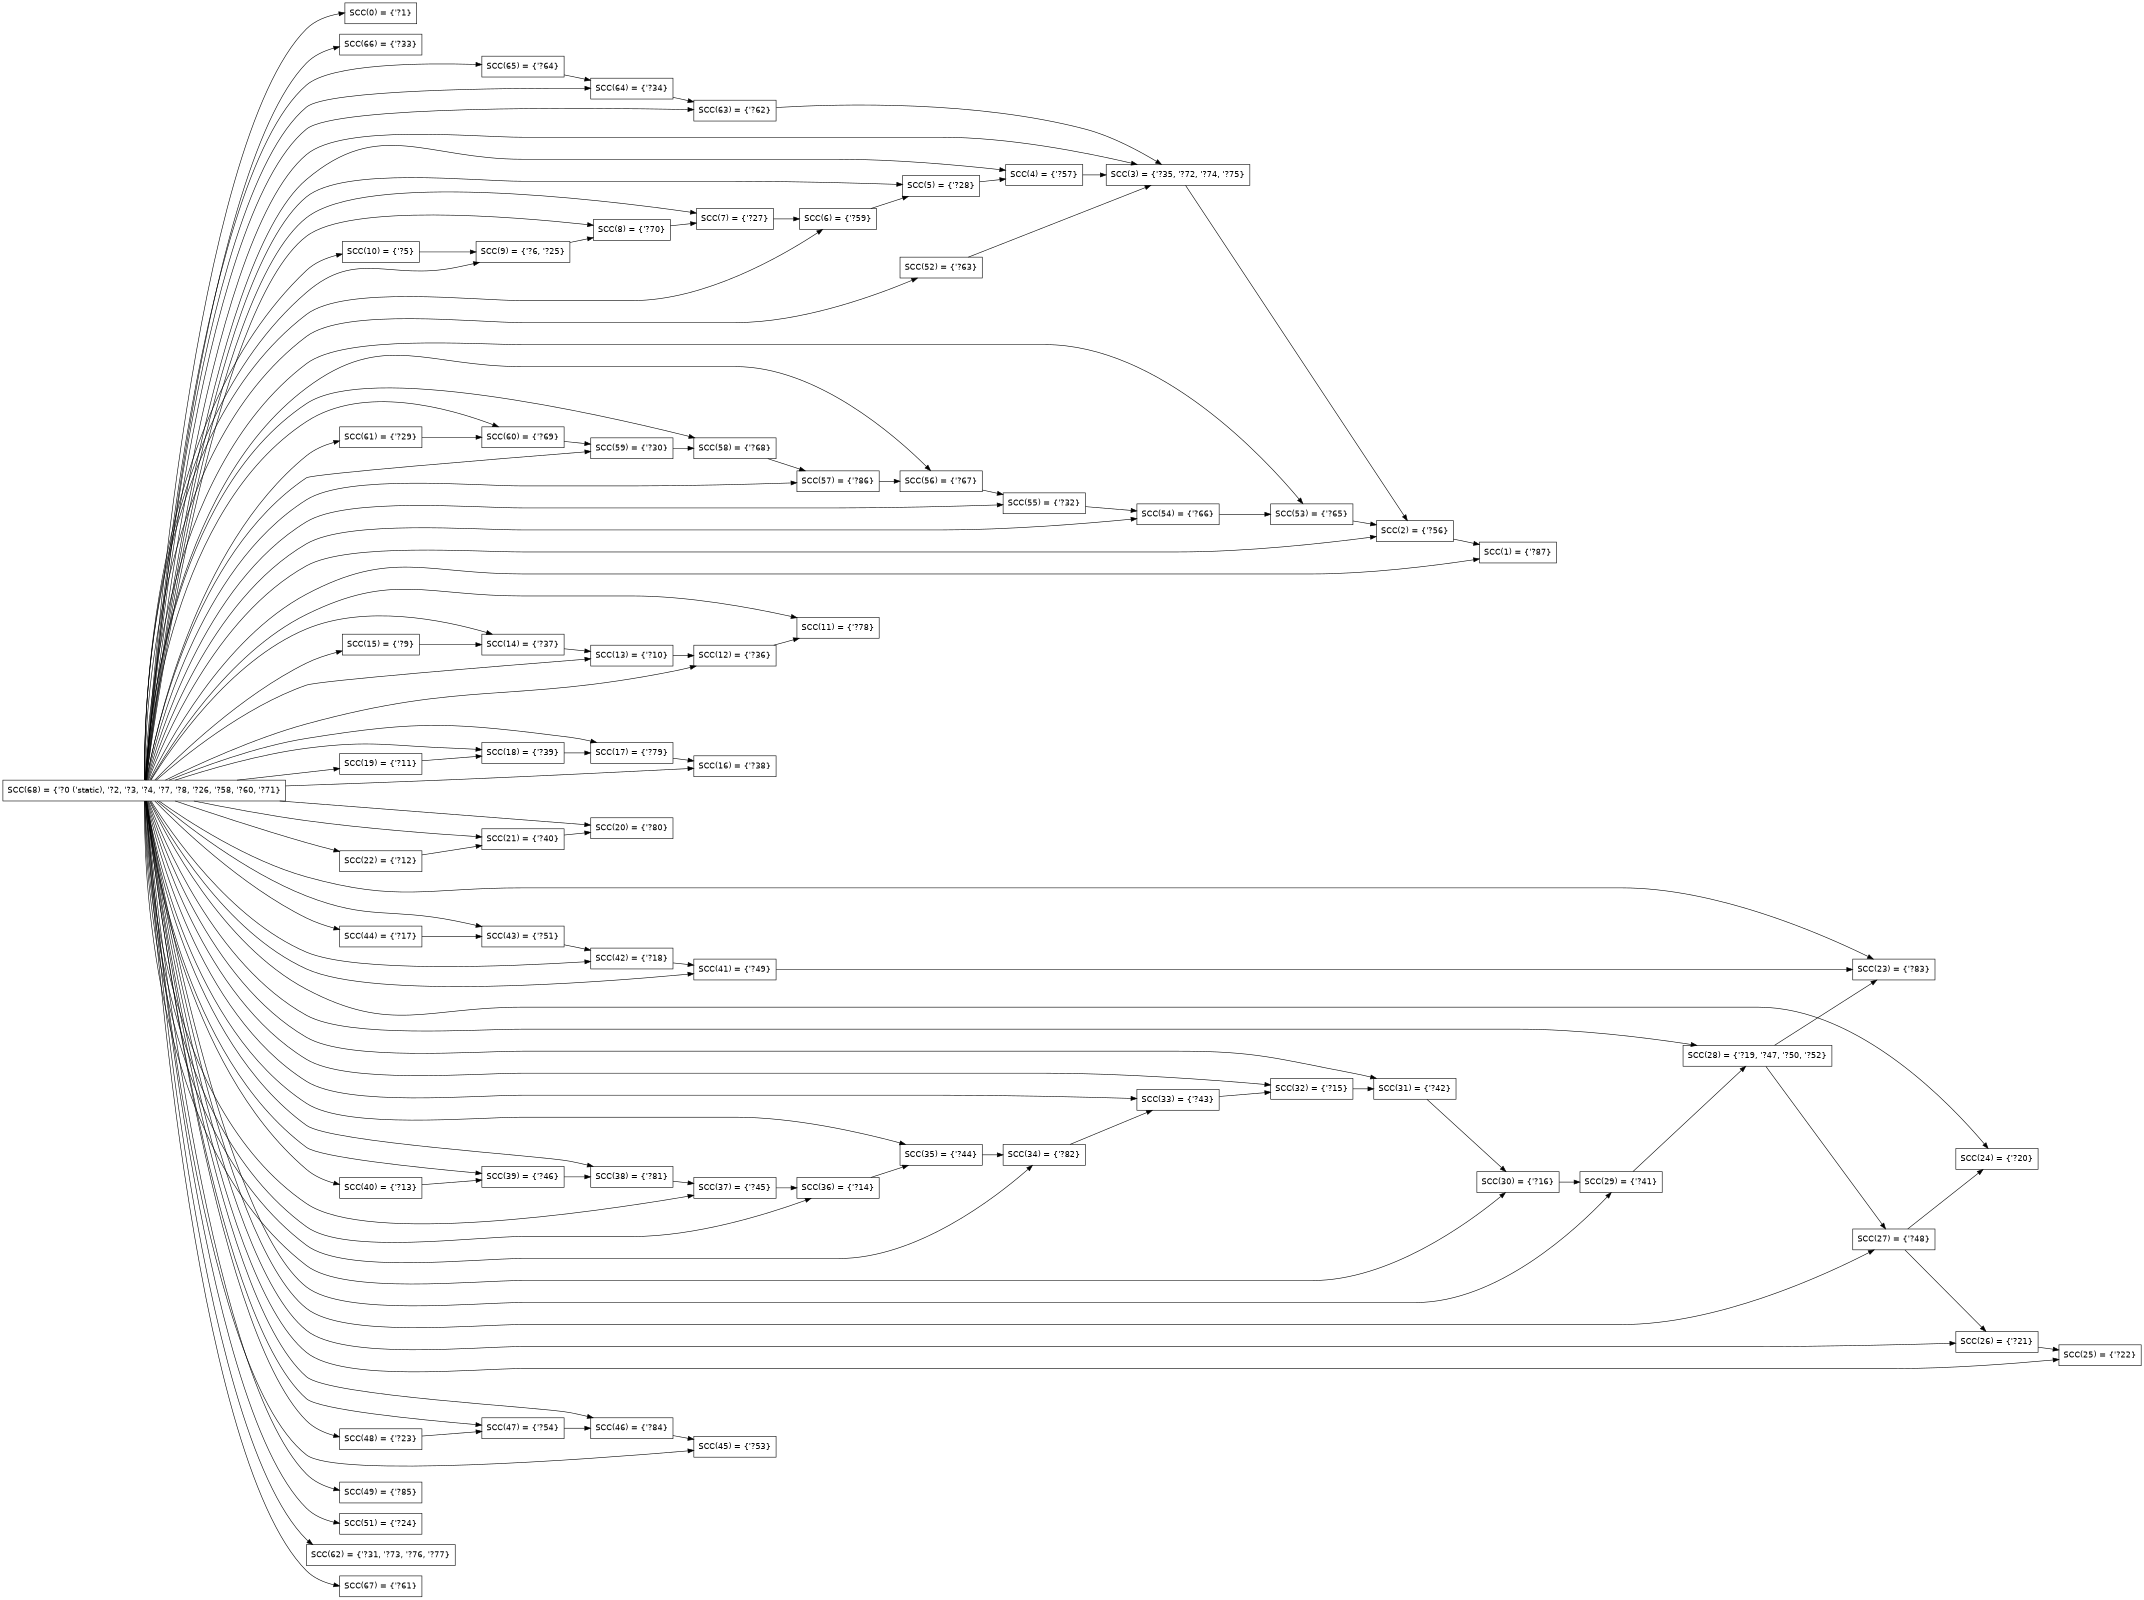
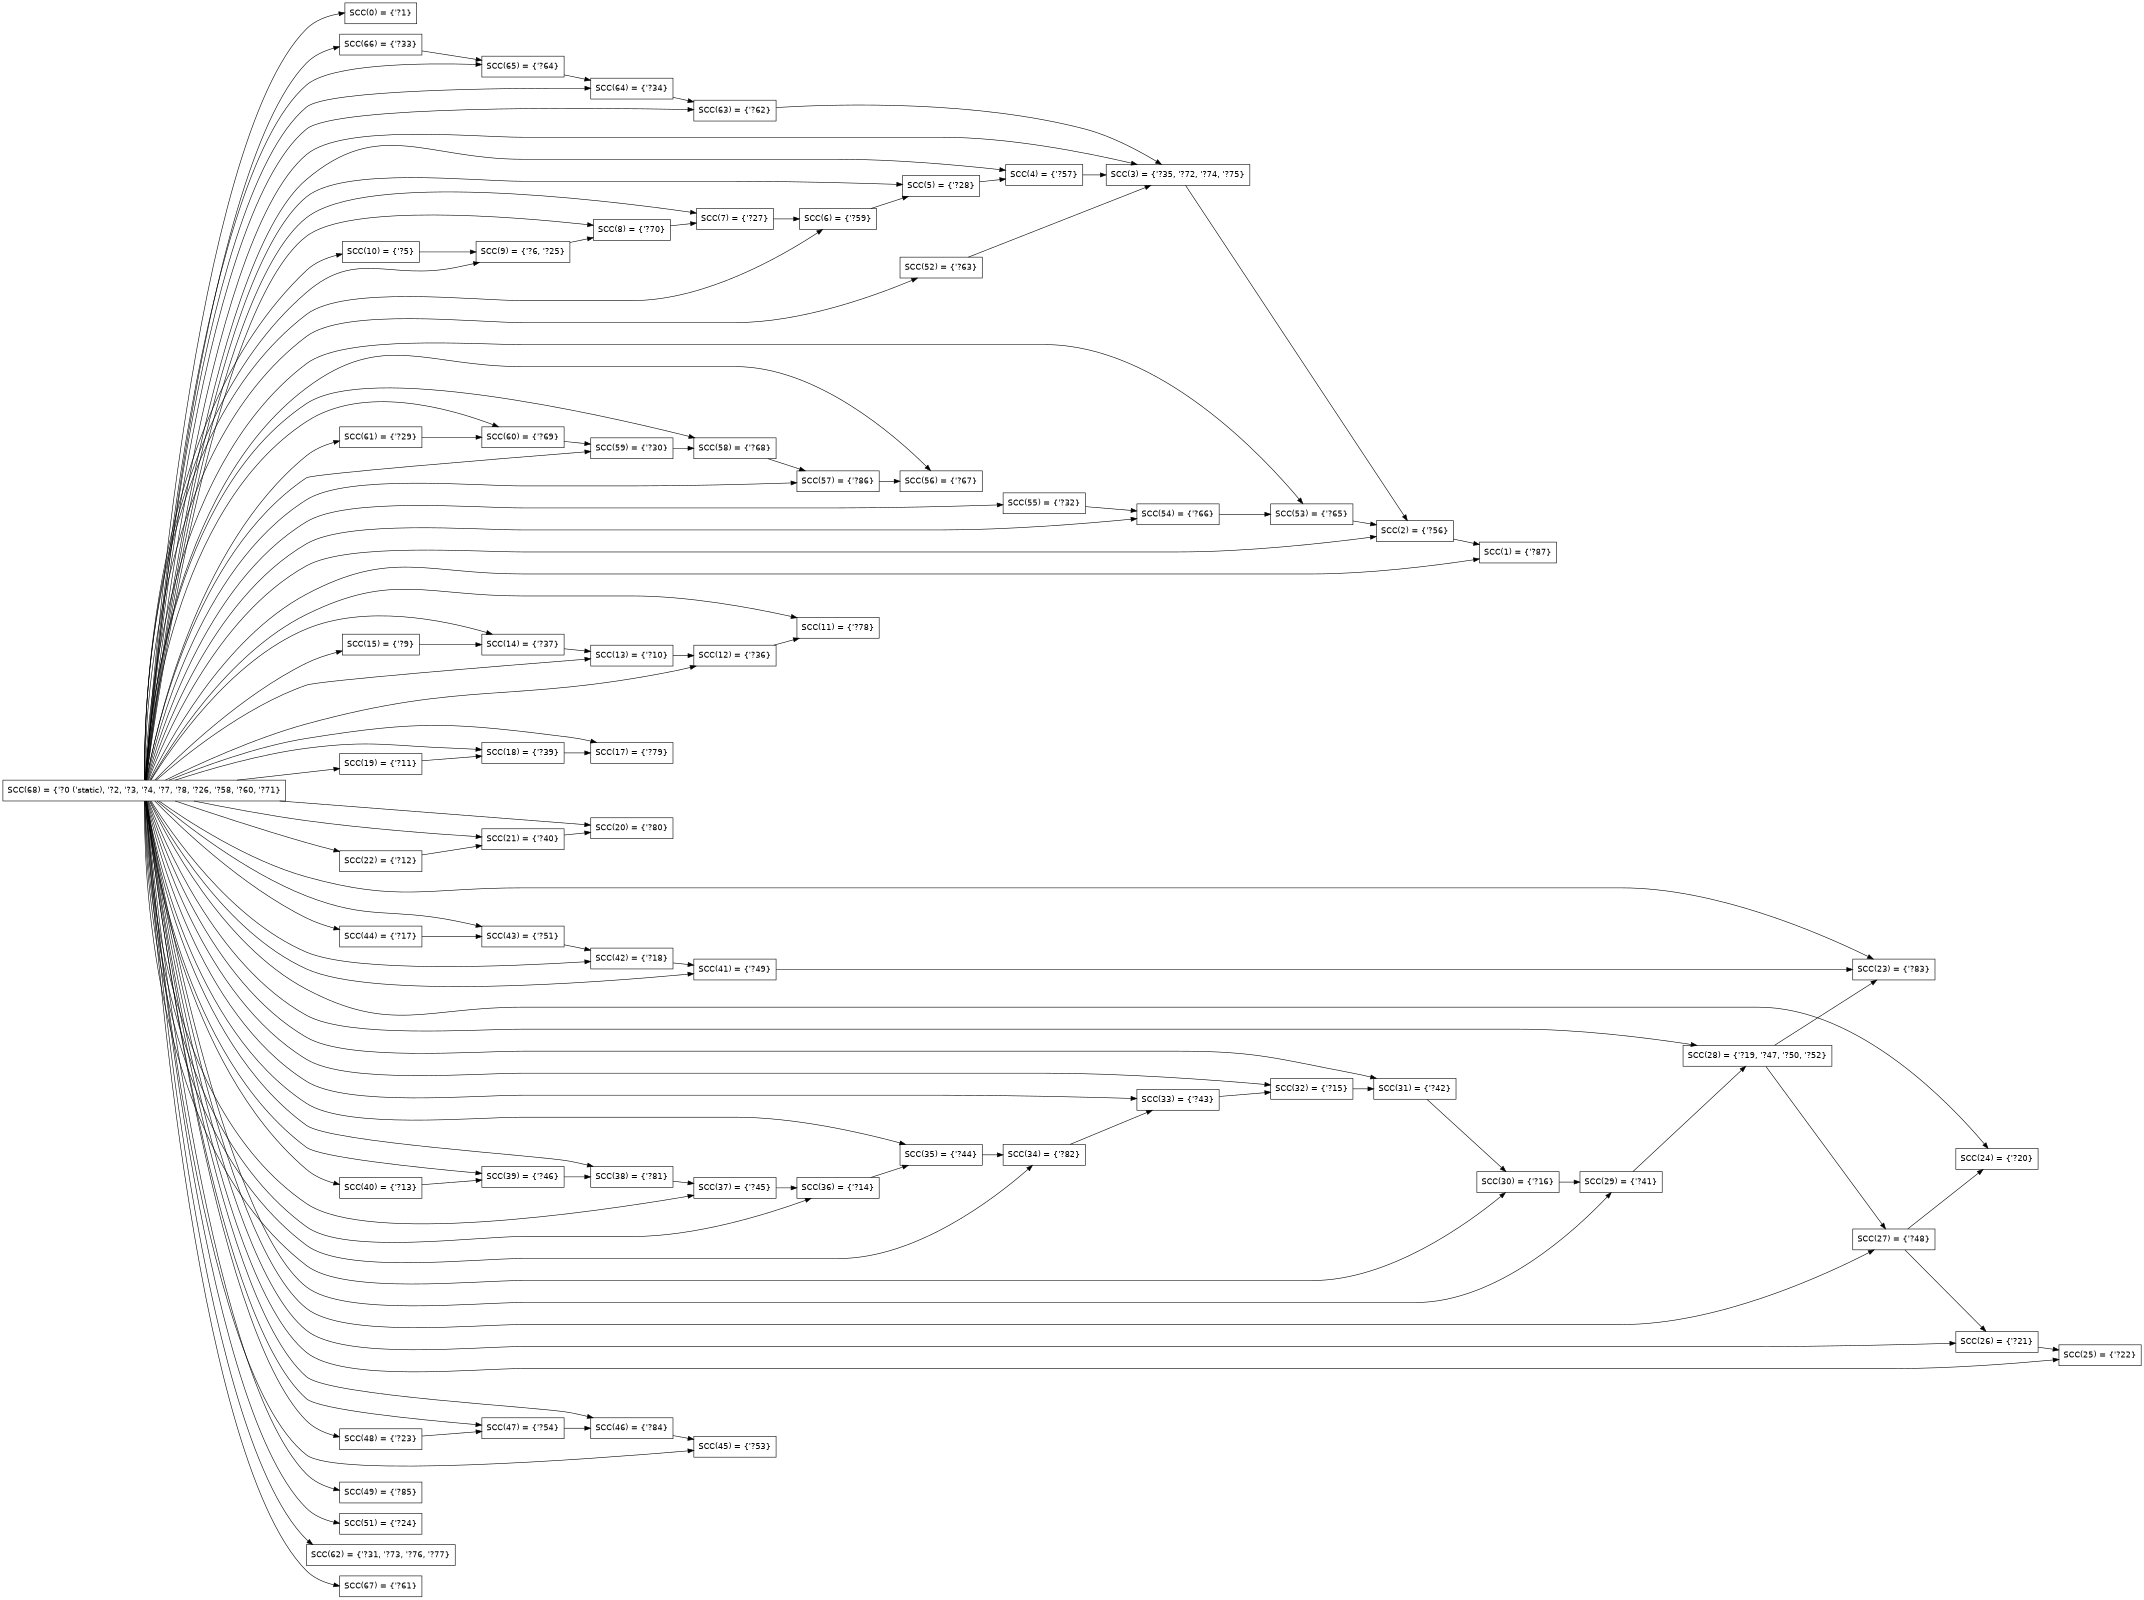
none -> (449, 55)
(990, 492) -> none
(735, 766) -> none
